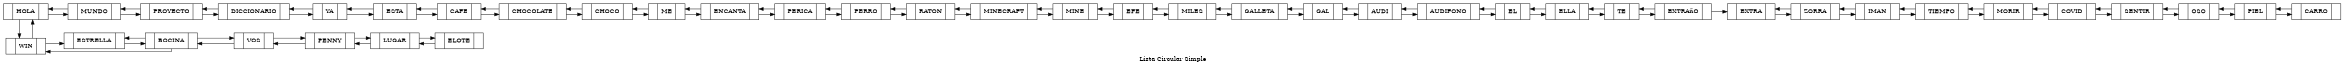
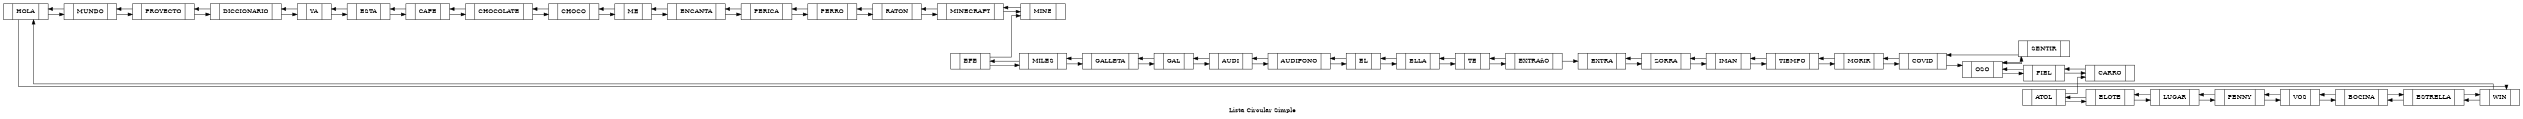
(1103, 14) -> none
(2101, 14) -> (1952, 65)
(112, 52) -> (2470, 95)
none -> (2044, 97)
